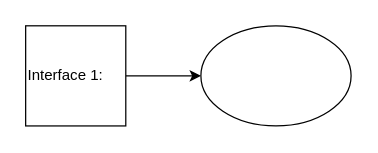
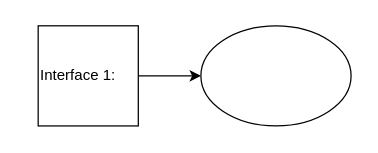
(76, 76) -> (88, 76)
